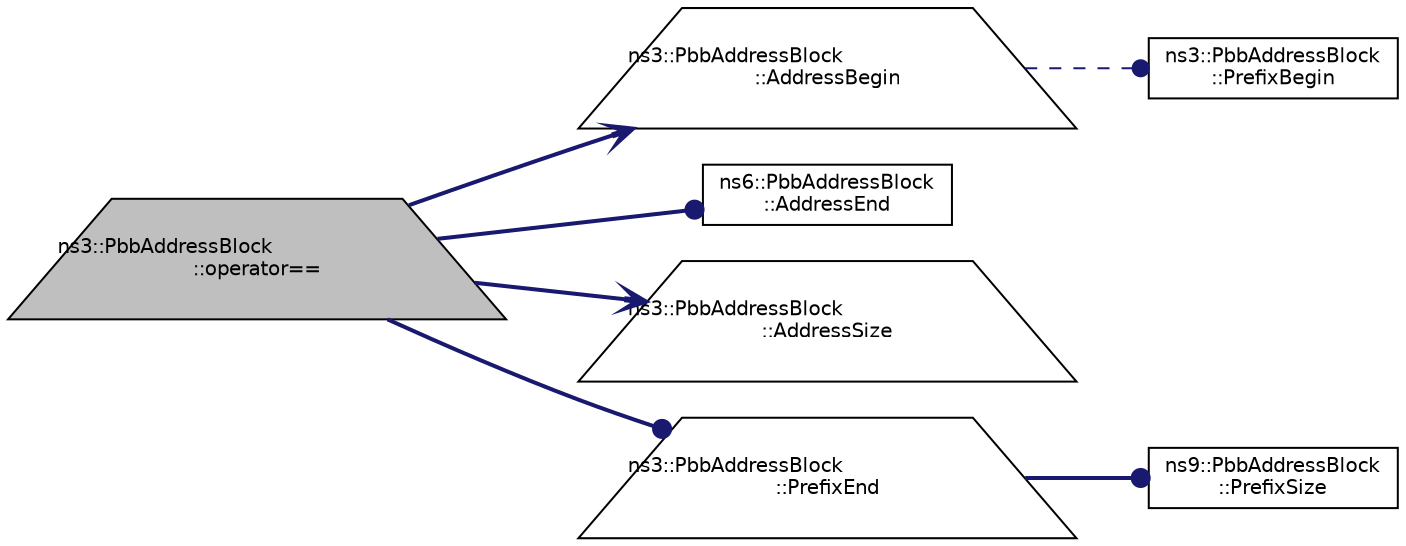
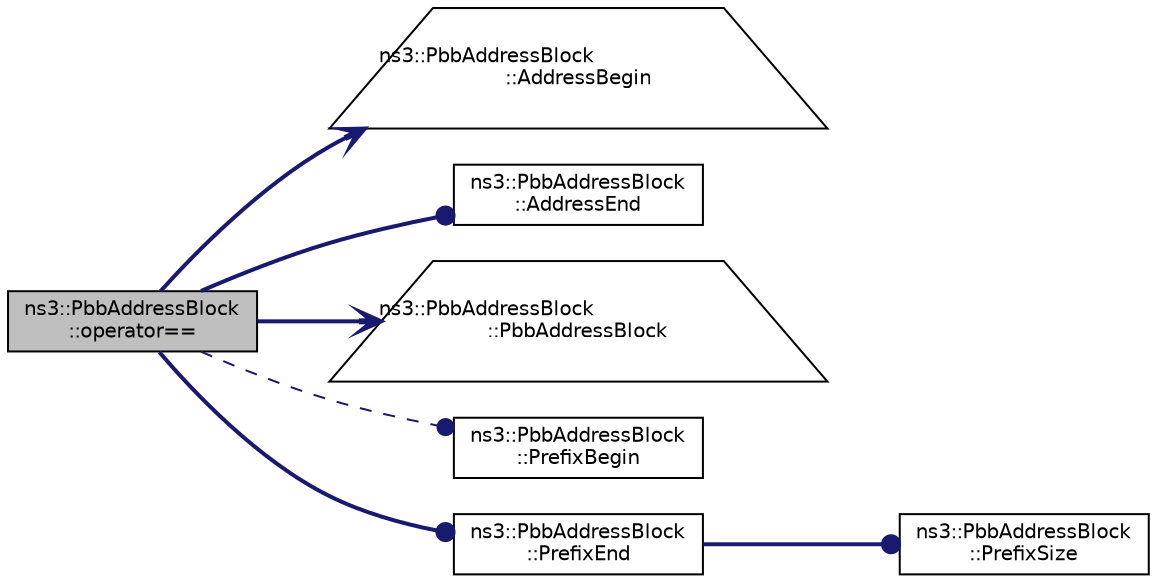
(1079, 68) -> (317, 396)
(827, 195) -> (578, 195)
(257, 259) -> (133, 321)
(827, 321) -> (578, 321)
(827, 478) -> (578, 544)
(1273, 478) -> (1024, 544)
